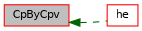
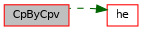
(94, 22) -> (83, 8)
